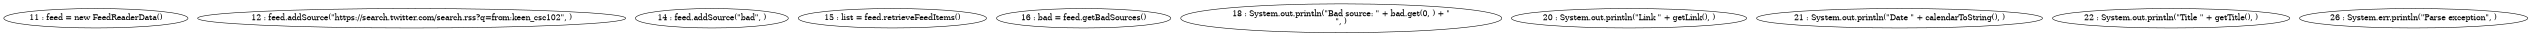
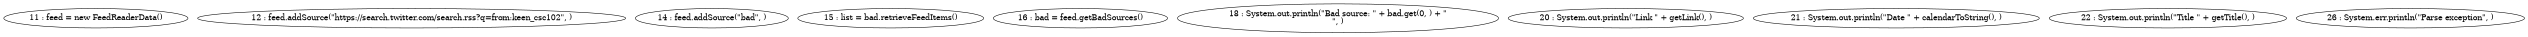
(892, 18) -> (891, 18)
